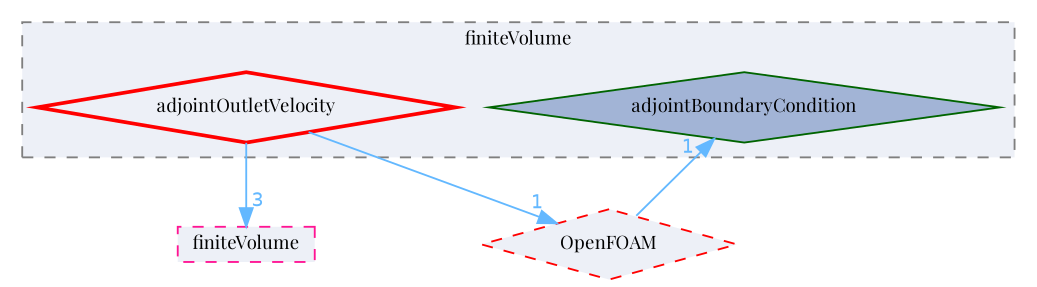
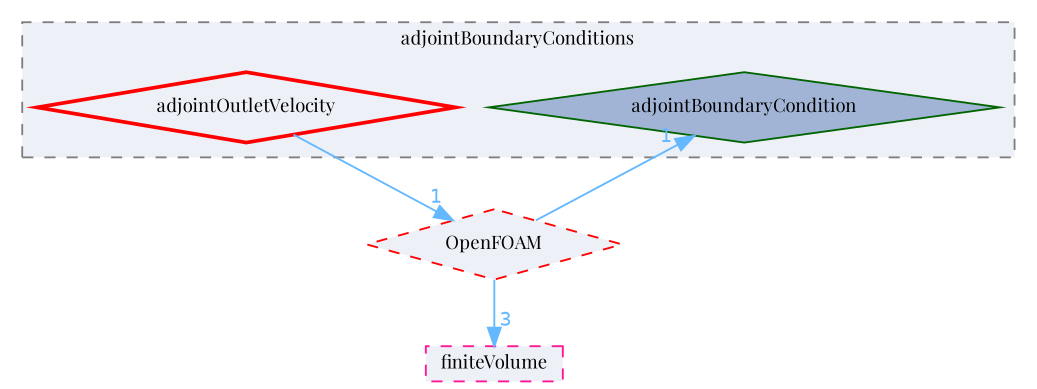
(518, 40) -> (518, 40)
(246, 175) -> (494, 304)
